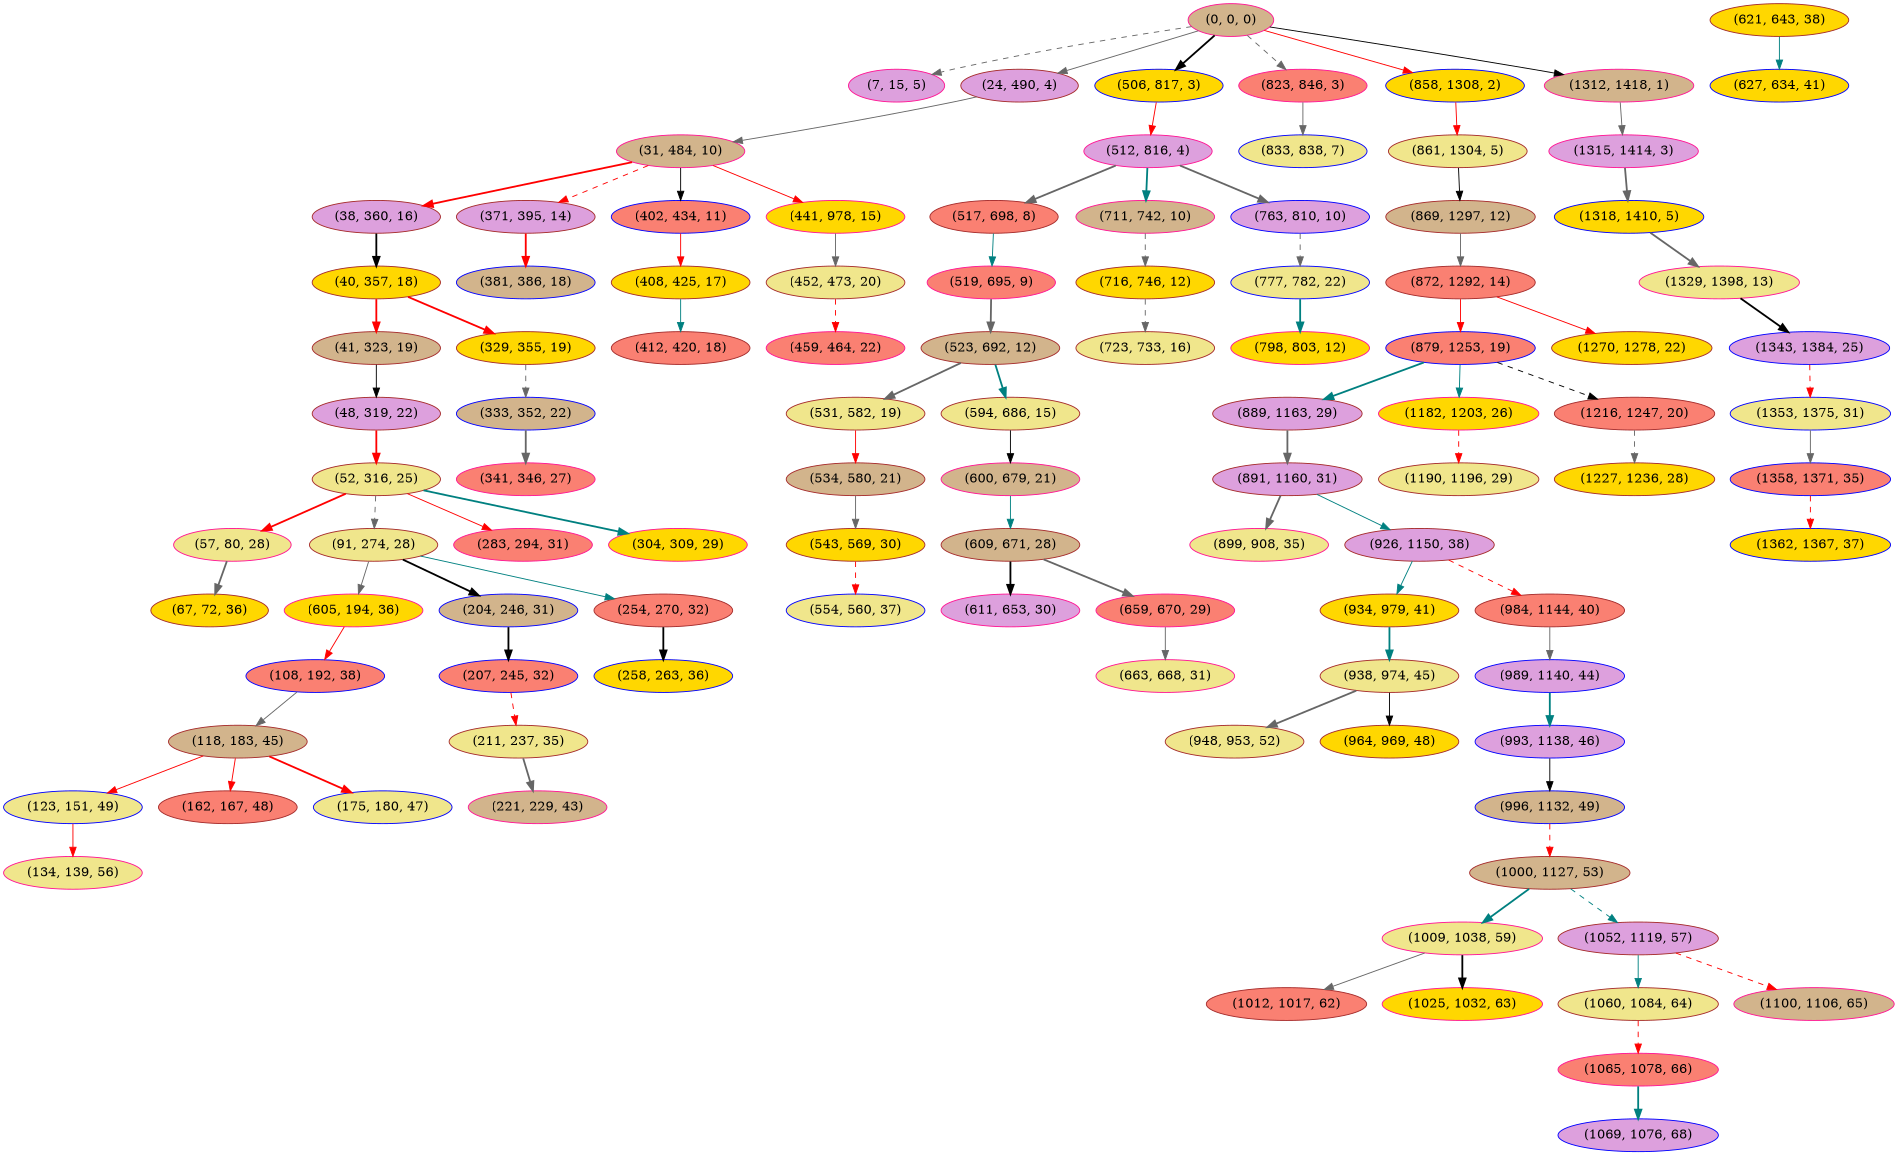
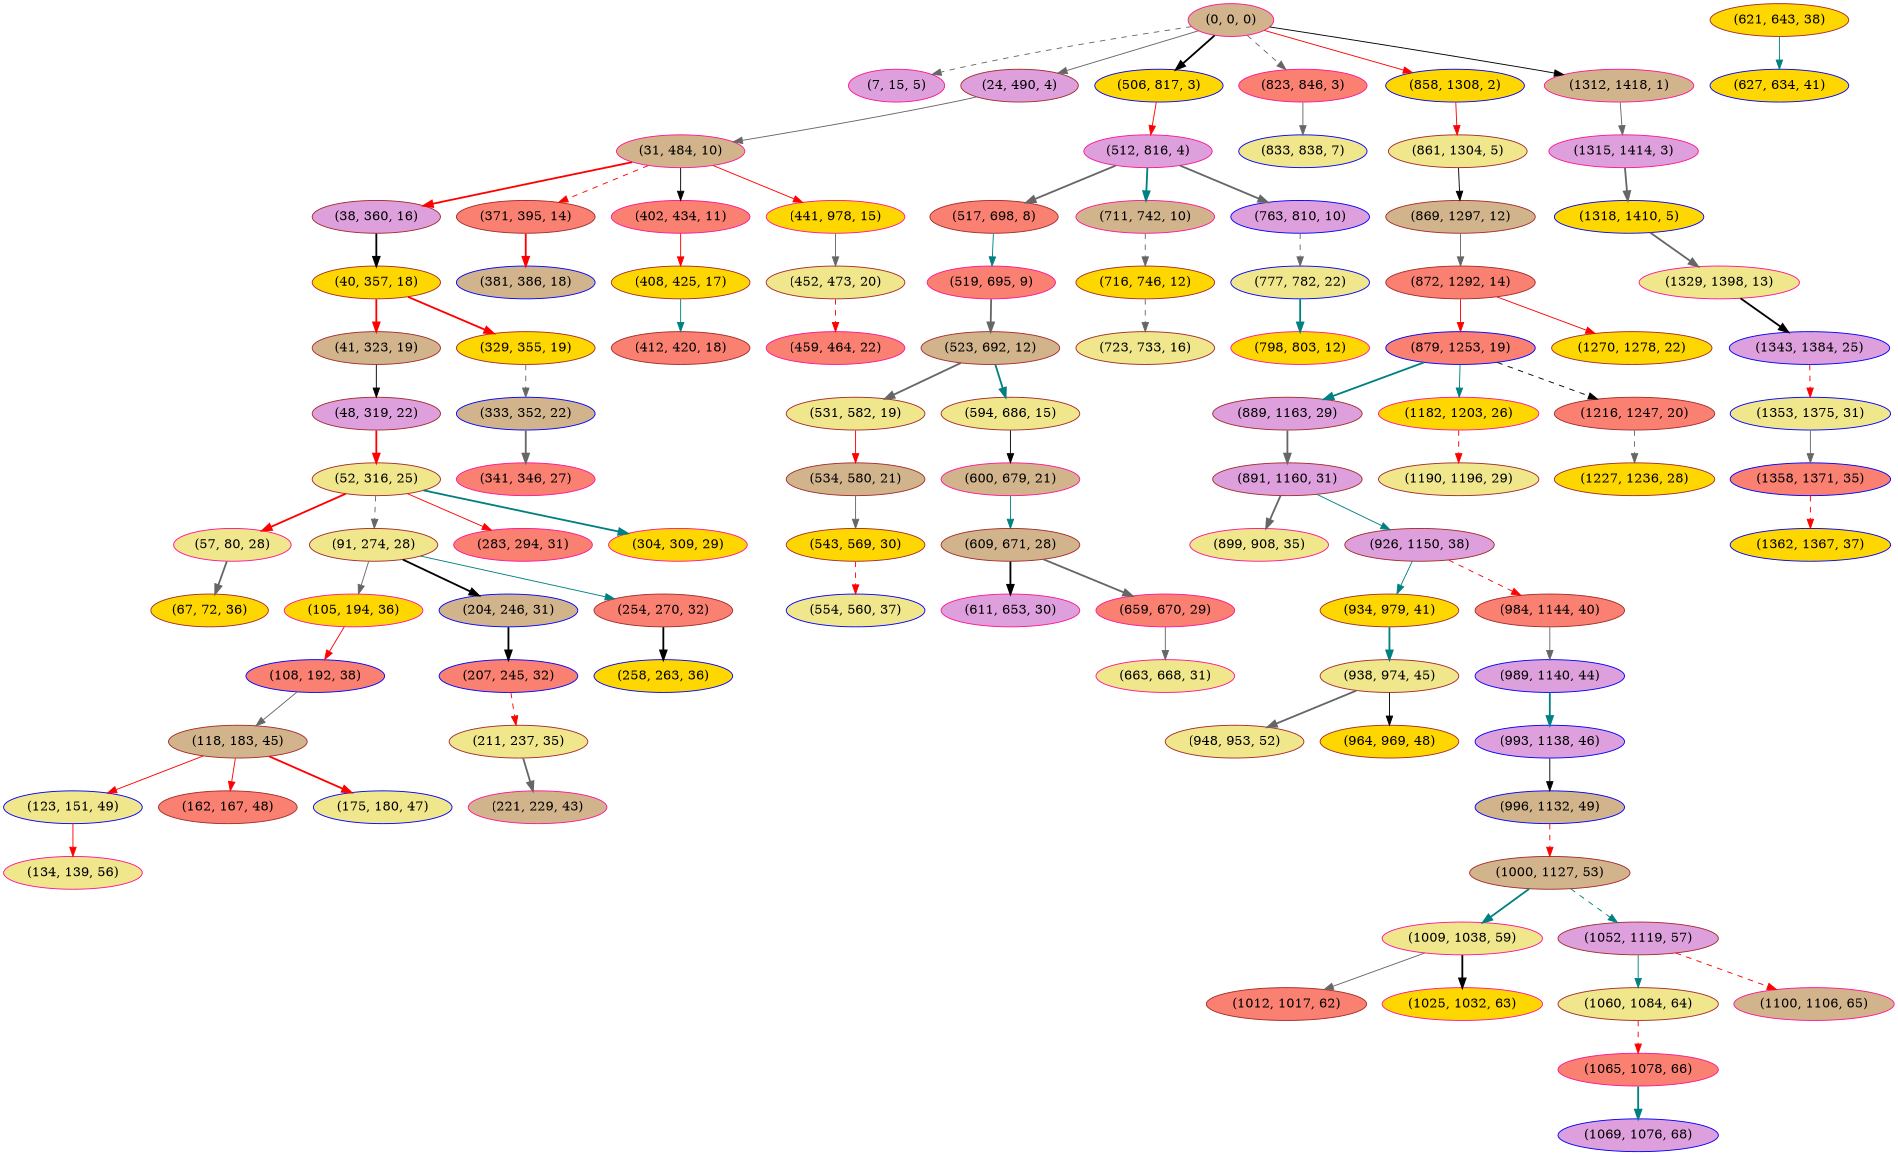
(526, 217) -> (526, 217)
(681, 217) -> (681, 217)
(354, 610) -> (354, 610)
